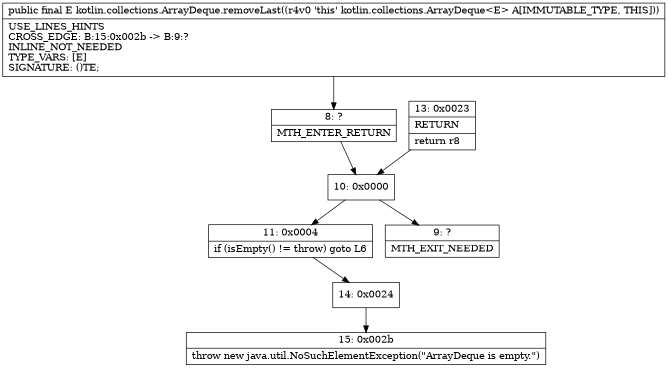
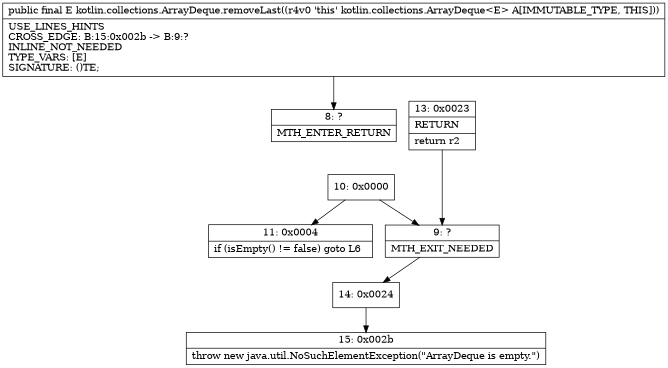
(437, 141) -> (437, 141)
(347, 155) -> none
(397, 160) -> (442, 184)
(291, 249) -> (287, 249)
(328, 268) -> (405, 268)
